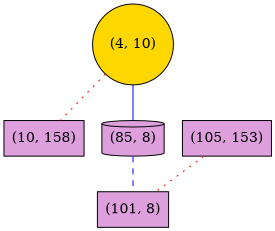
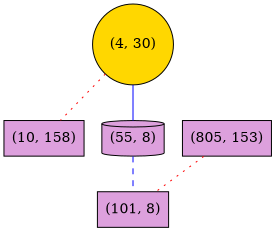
(133, 44) -> (133, 44)
(133, 138) -> (133, 138)
(227, 138) -> (227, 138)
